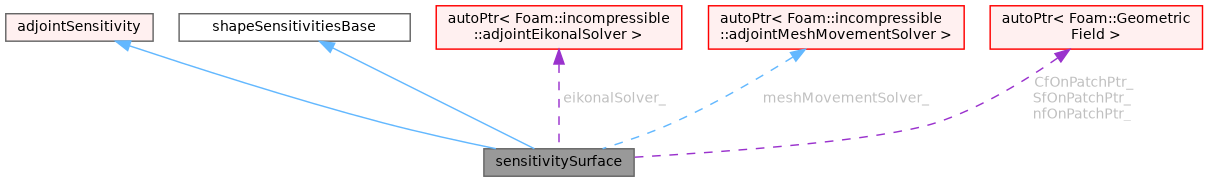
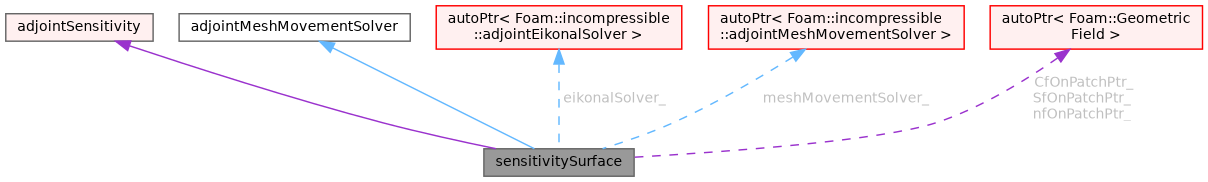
(295, 27) -> (295, 27)
(311, 103) -> (311, 103)
(559, 106) -> (559, 106)
